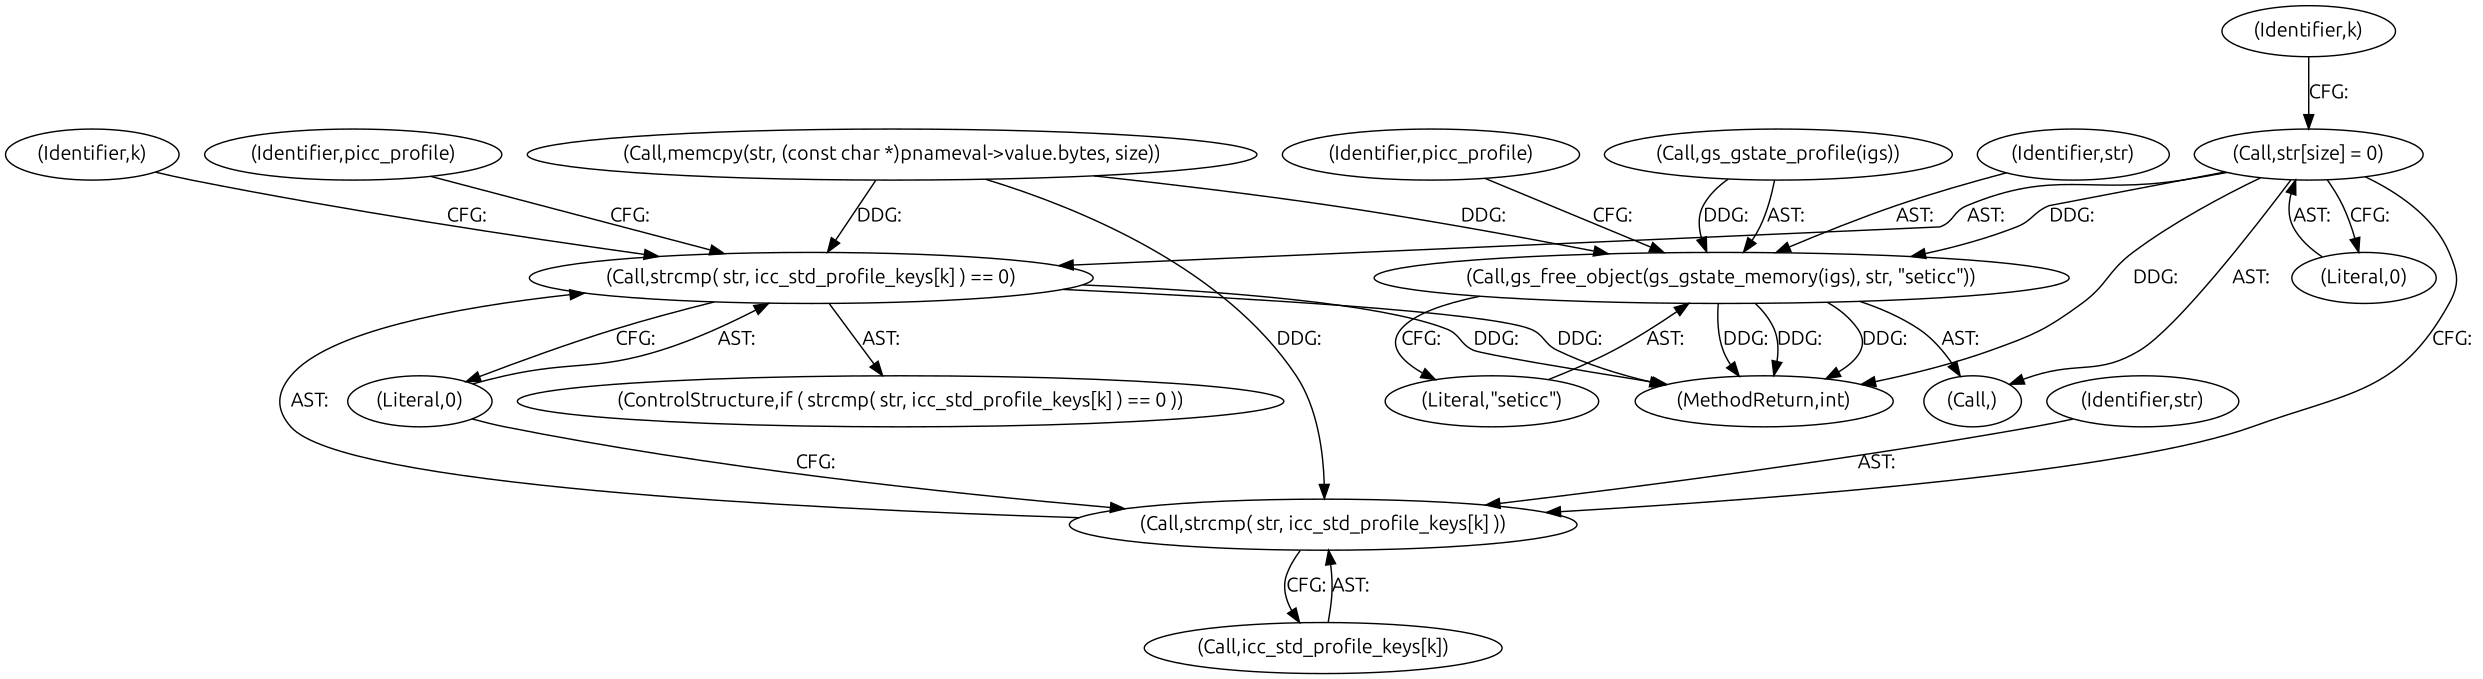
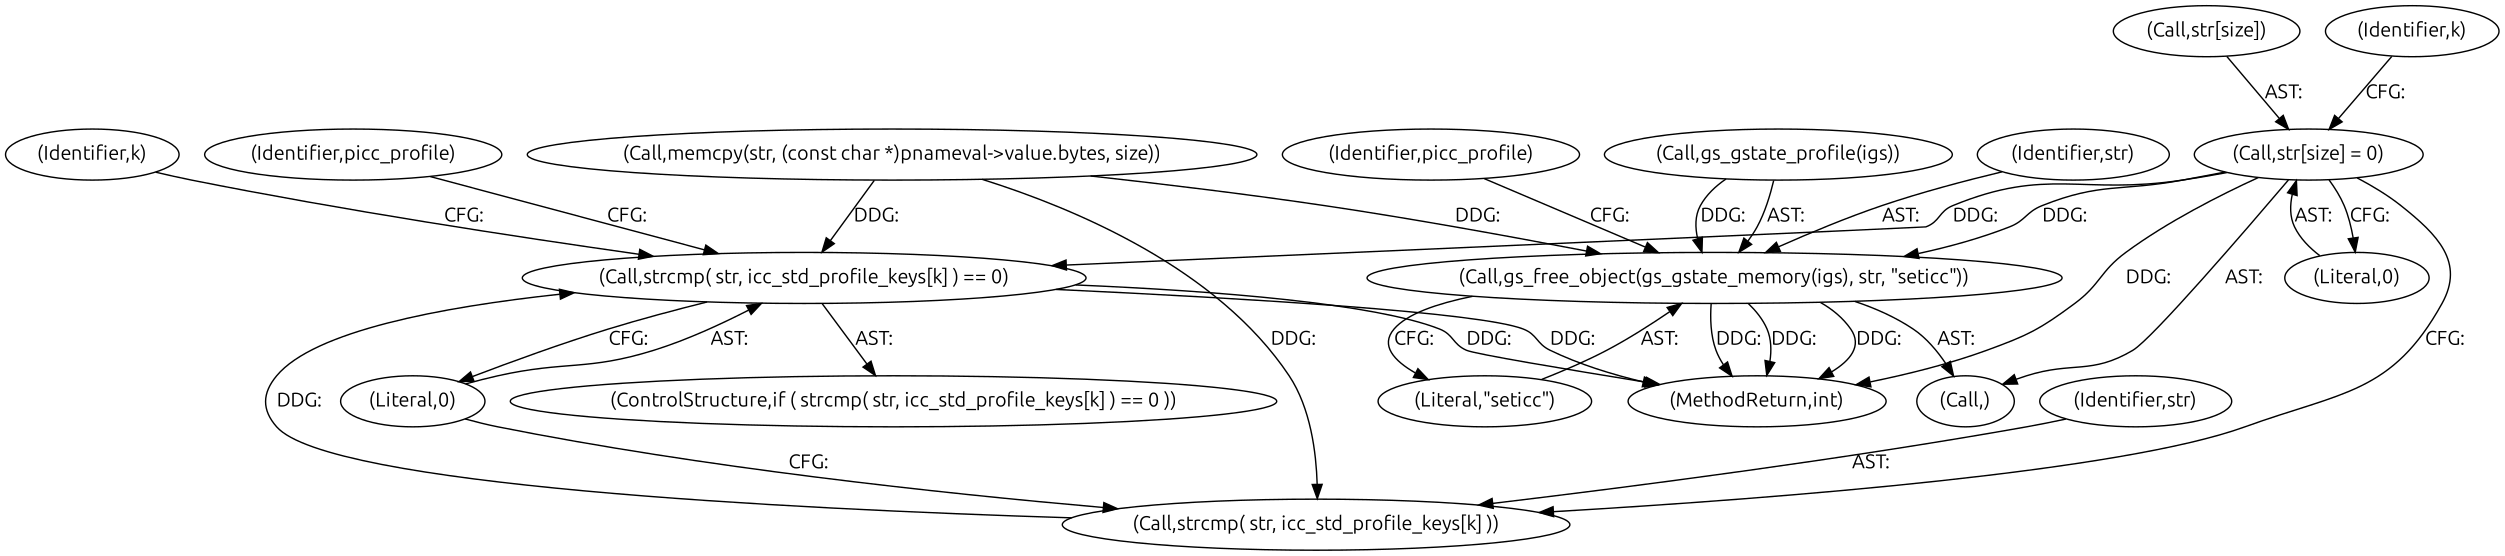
none -> (2207, 31)
(1989, 216) -> (1978, 216)
(313, 401) -> (302, 401)
(1323, 648) -> none
